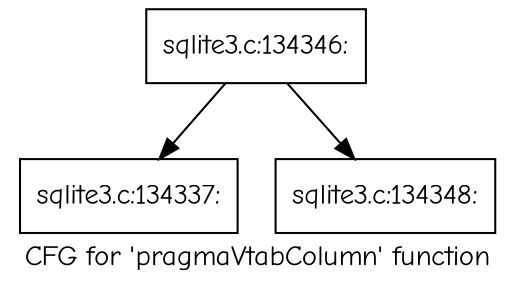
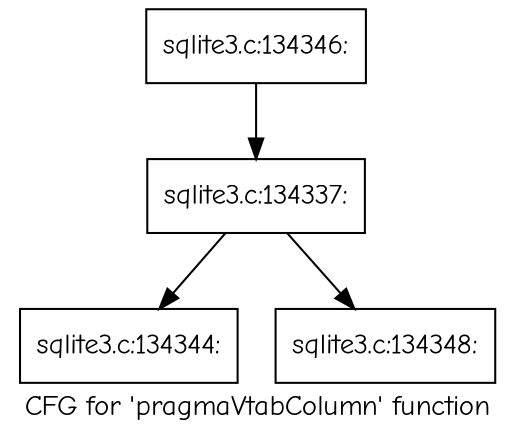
(314, 113) -> (314, 263)
none -> (129, 346)
